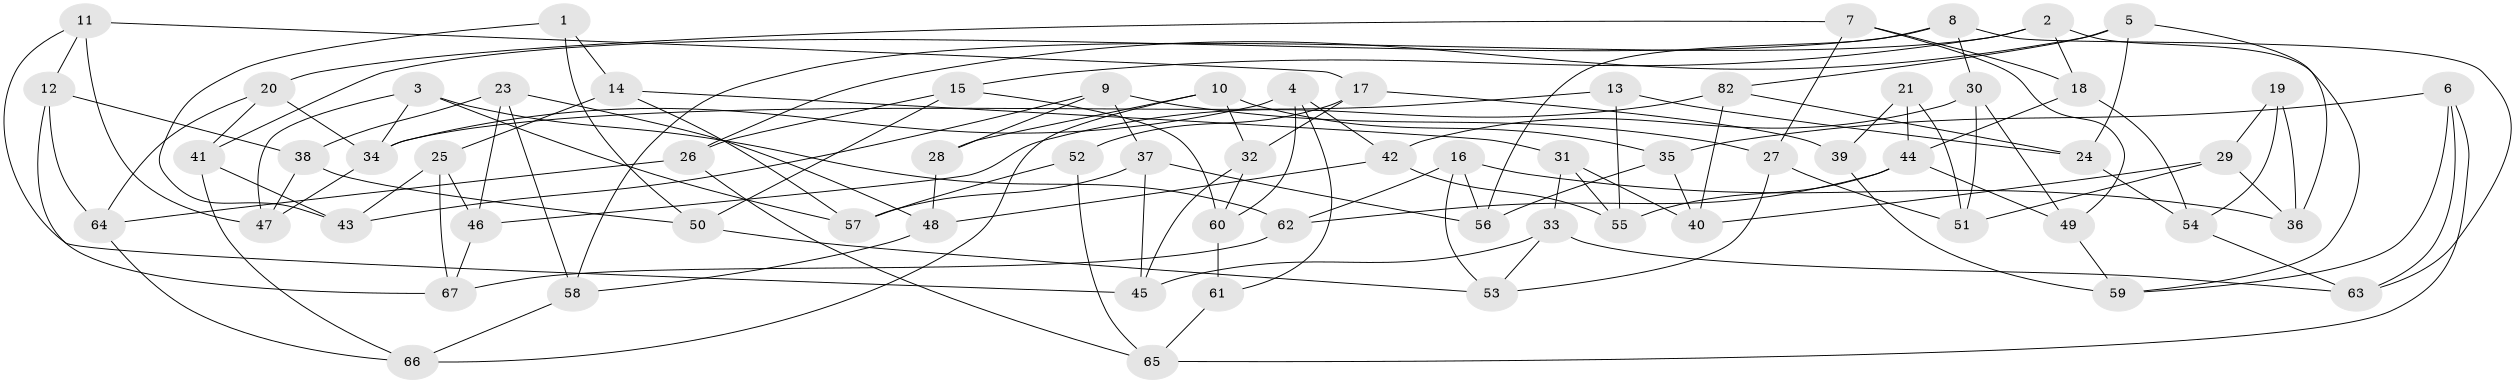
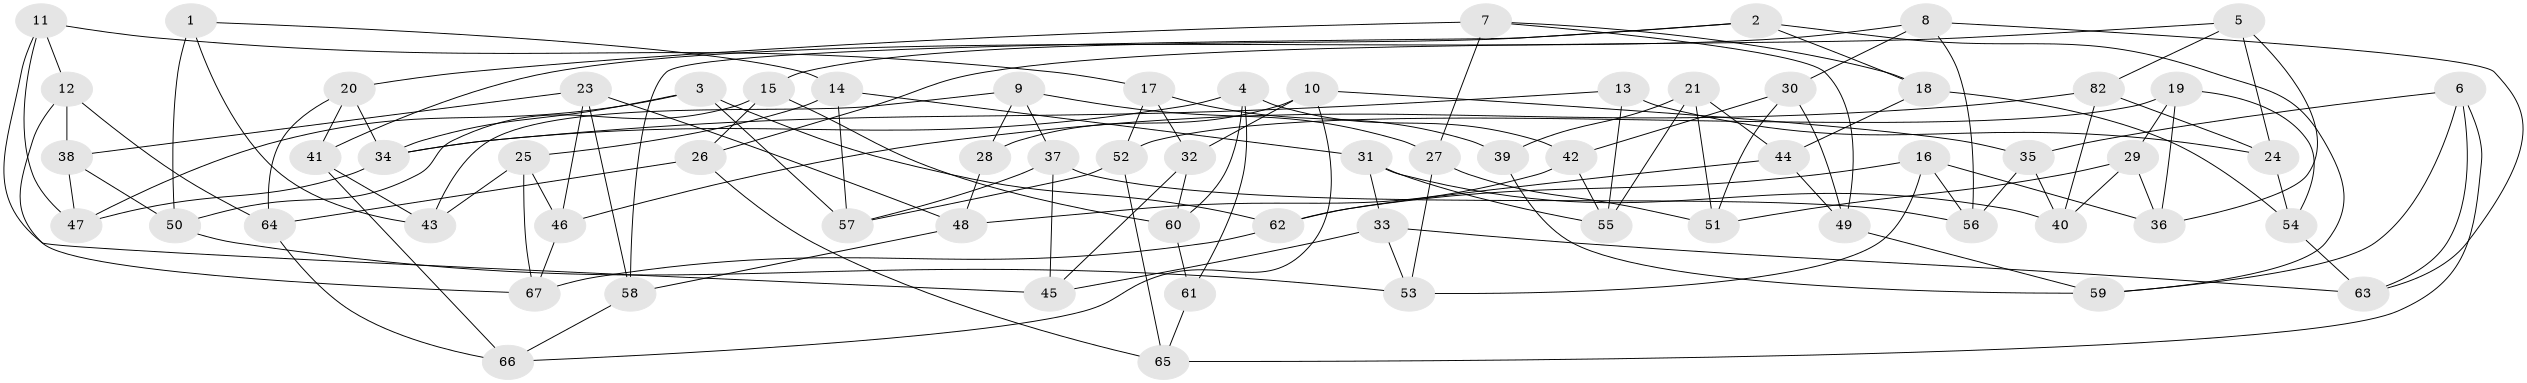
none -> (1877, 122)
(1765, 193) -> (1650, 157)
